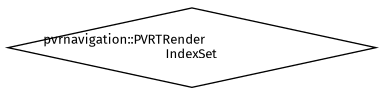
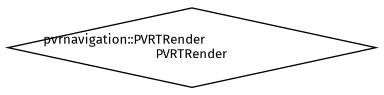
(192, 48) -> (192, 48)
